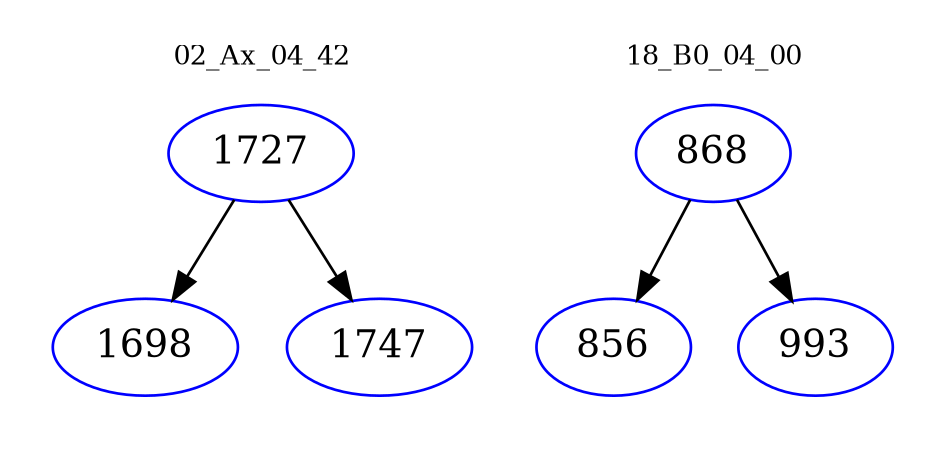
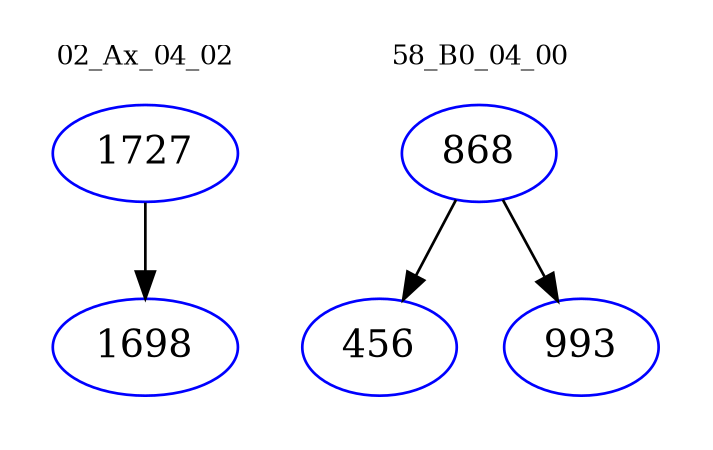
(262, 58) -> (145, 58)
(715, 58) -> (480, 58)
(380, 347) -> none
(614, 347) -> (380, 347)
